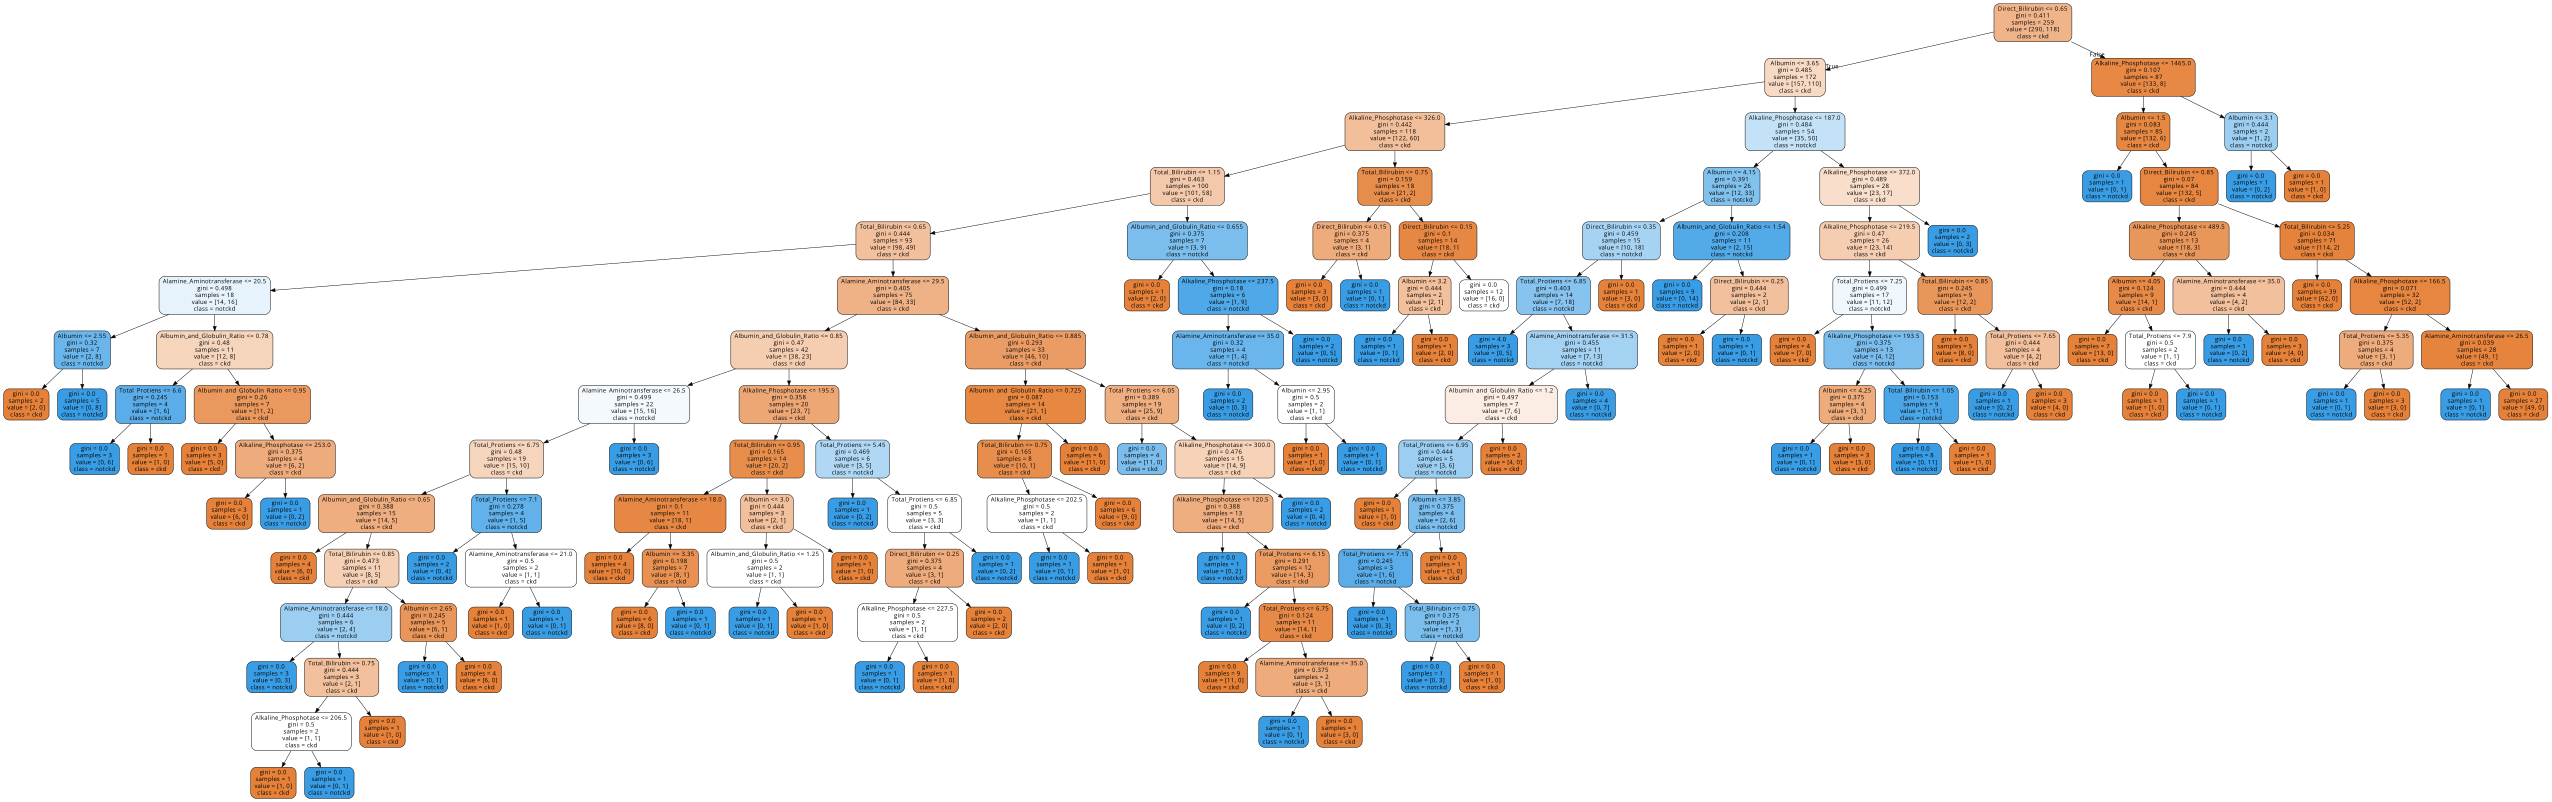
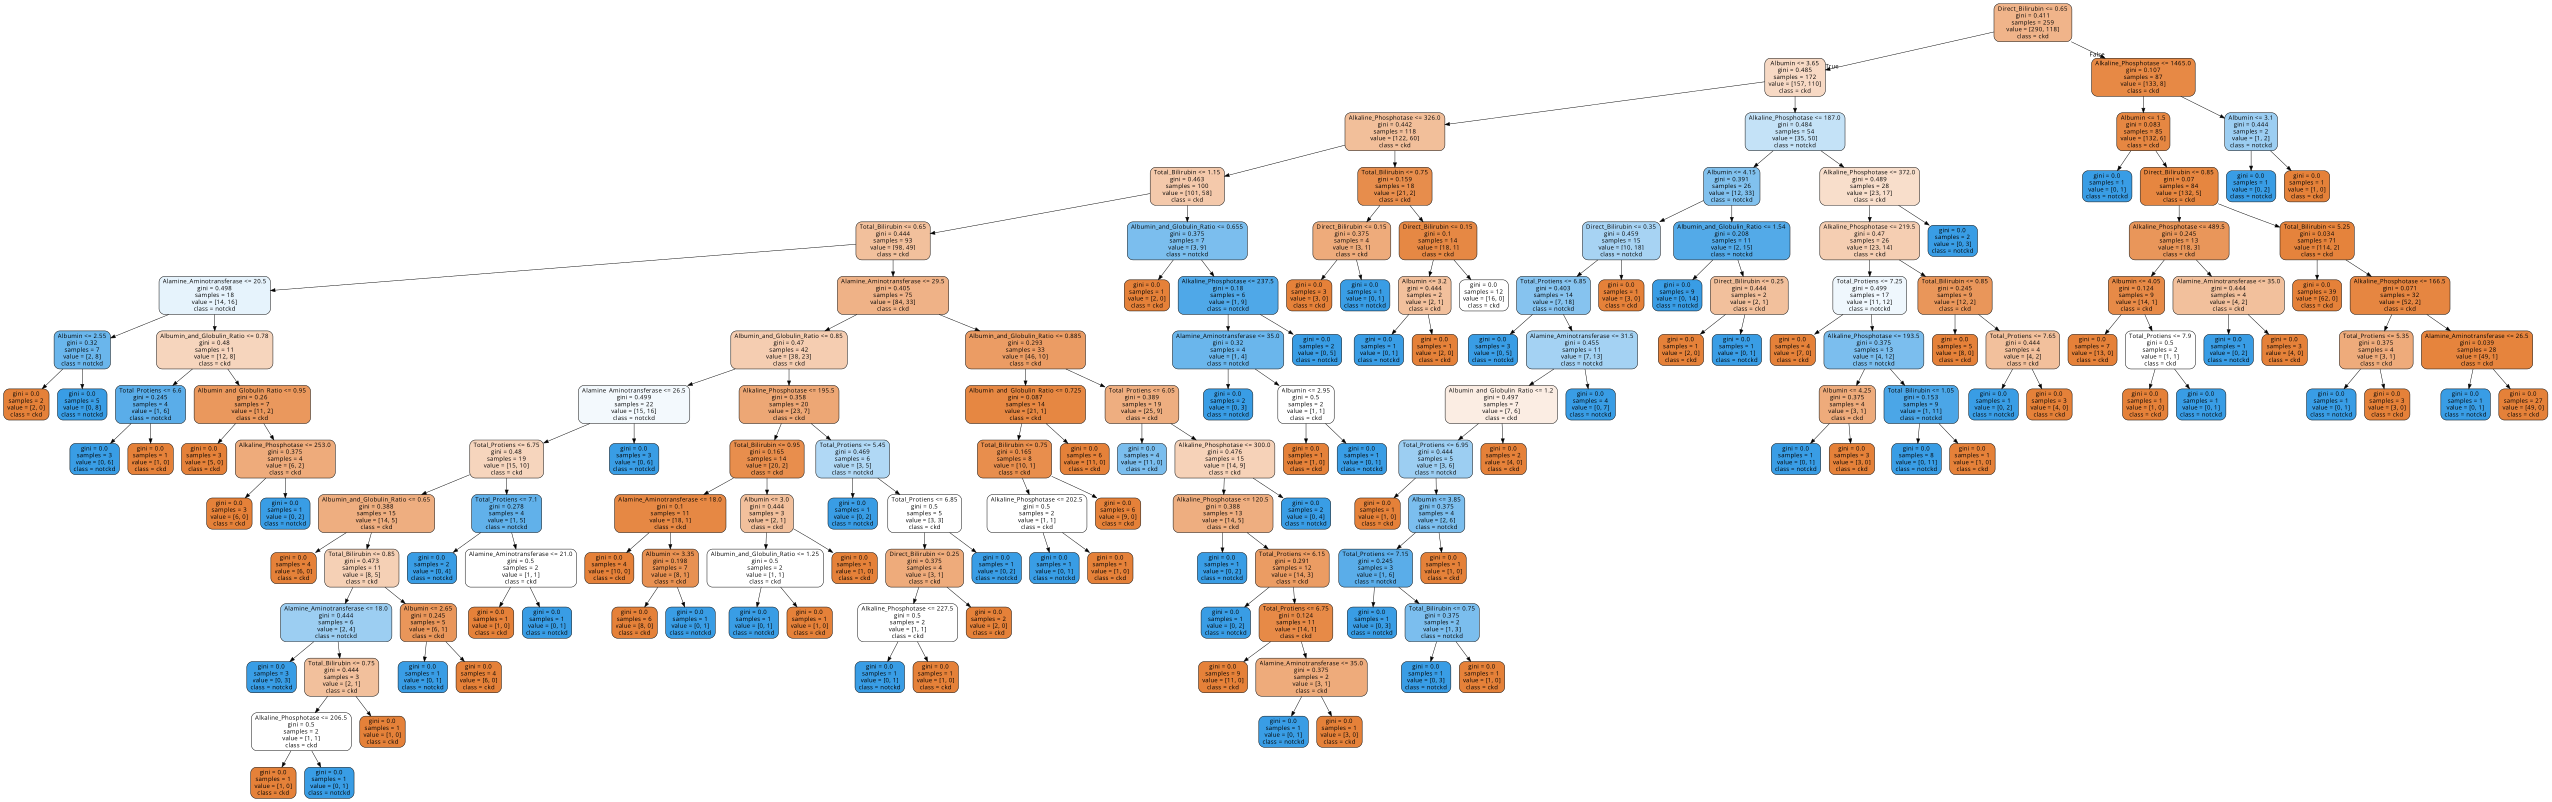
(1493, 350) -> (1493, 350)
